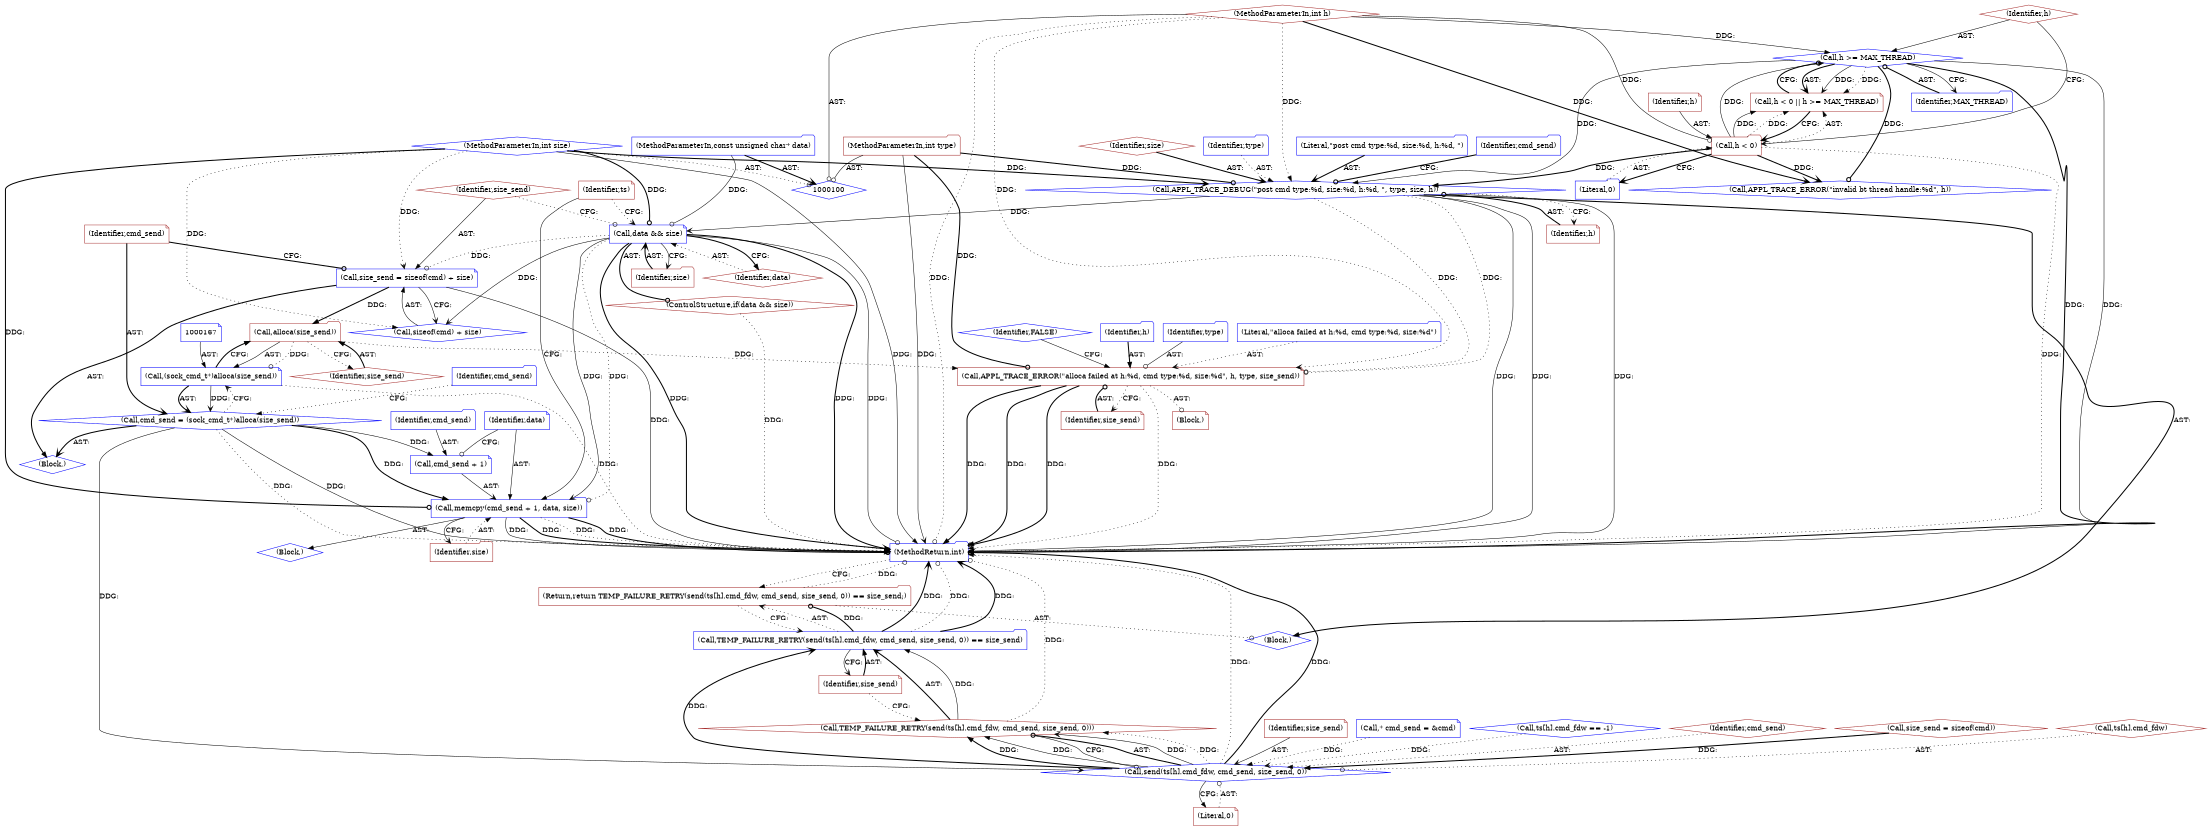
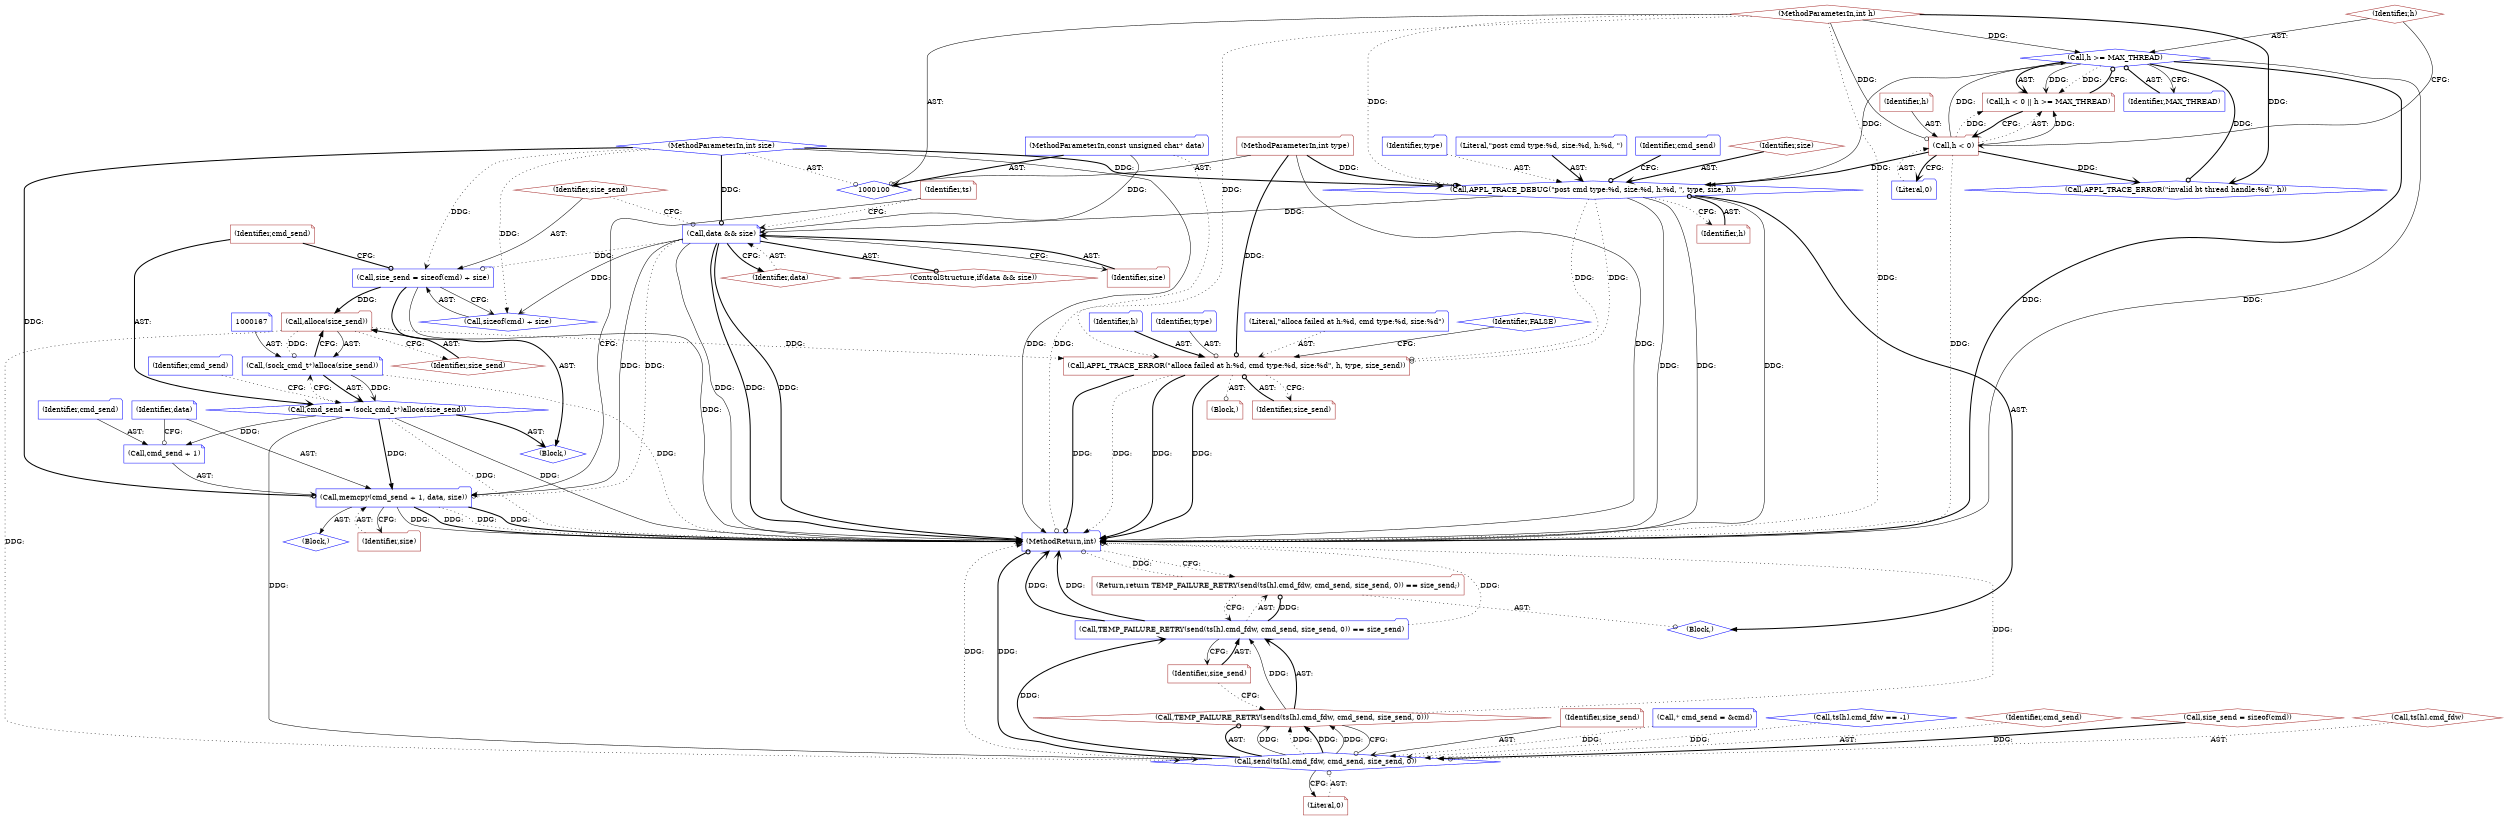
(407, 278) -> (423, 278)
(764, 474) -> (1121, 303)
none -> (271, 743)
